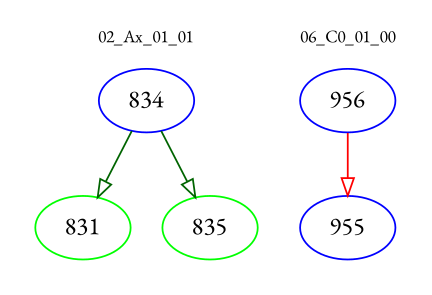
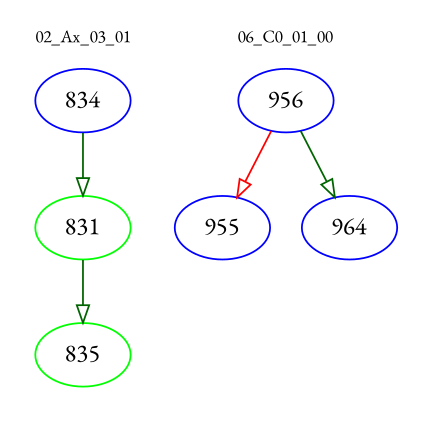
(147, 38) -> (84, 38)
(174, 156) -> (83, 283)
none -> (350, 228)
